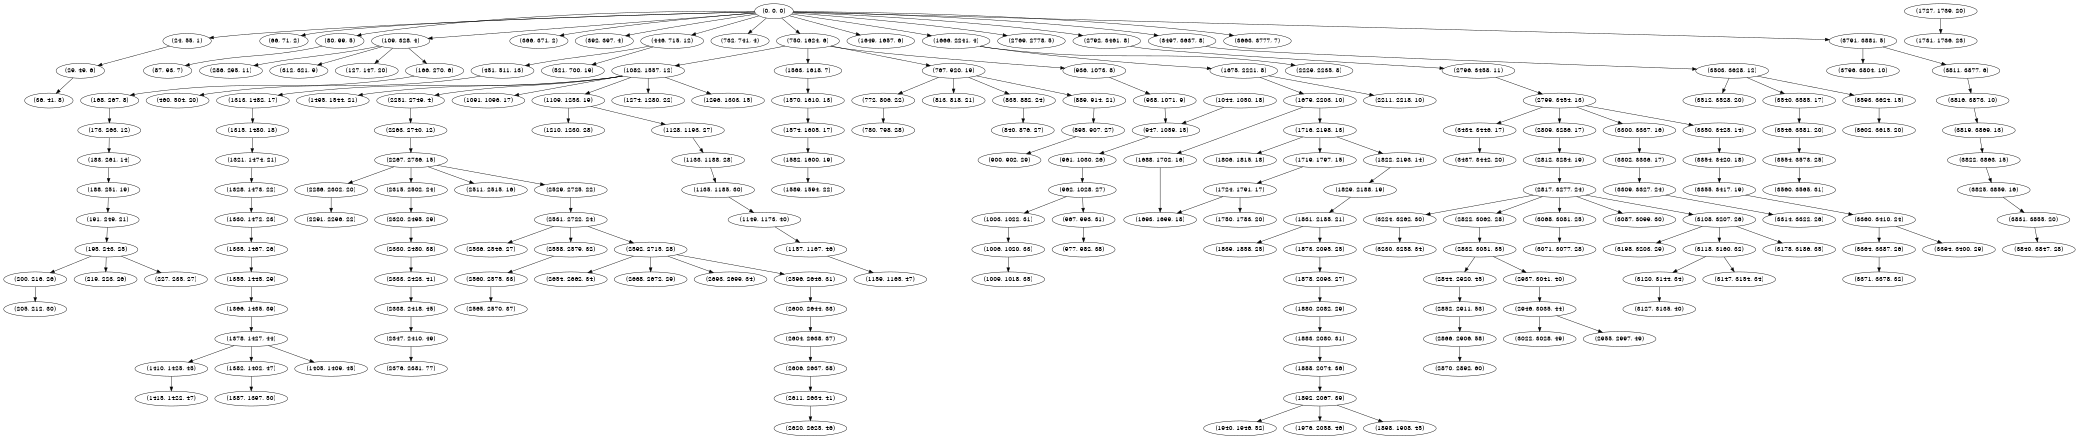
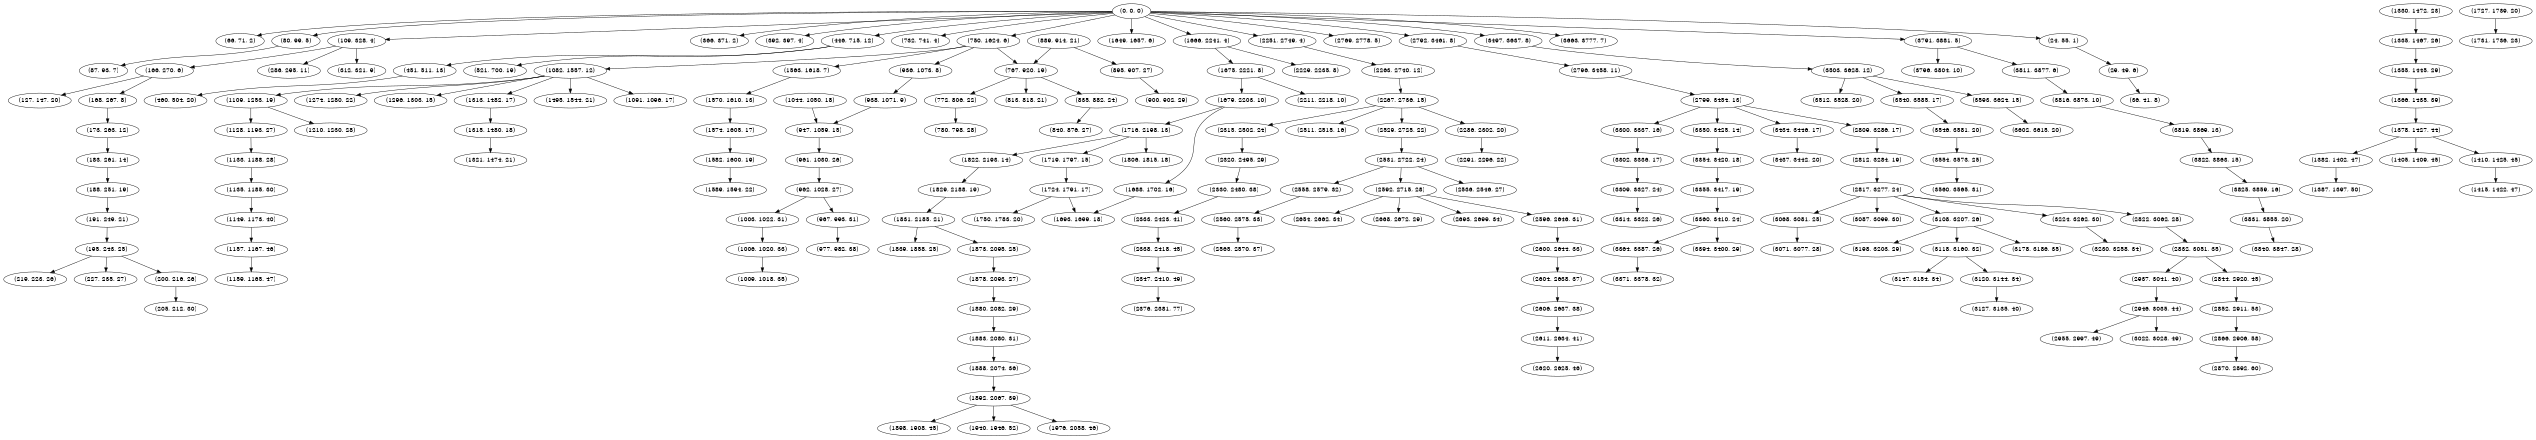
(385, 55) -> (105, 85)
(1022, 85) -> (1044, 54)
(489, 88) -> (1201, 25)
(251, 190) -> none
